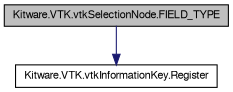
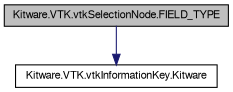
(116, 76) -> (116, 76)
